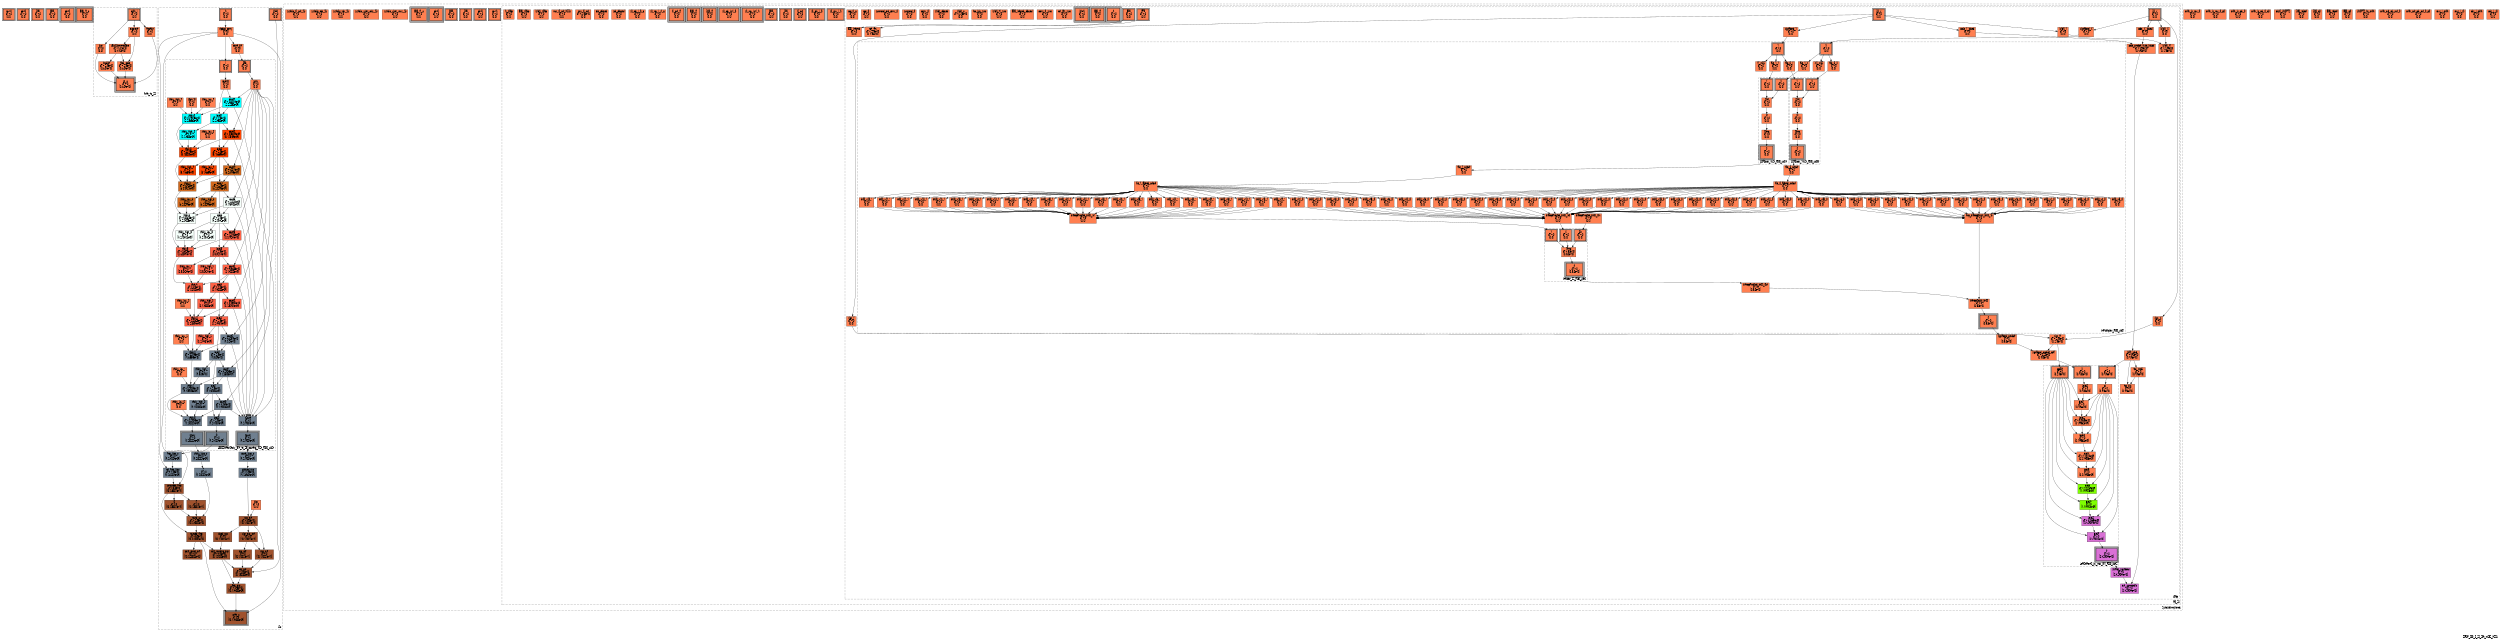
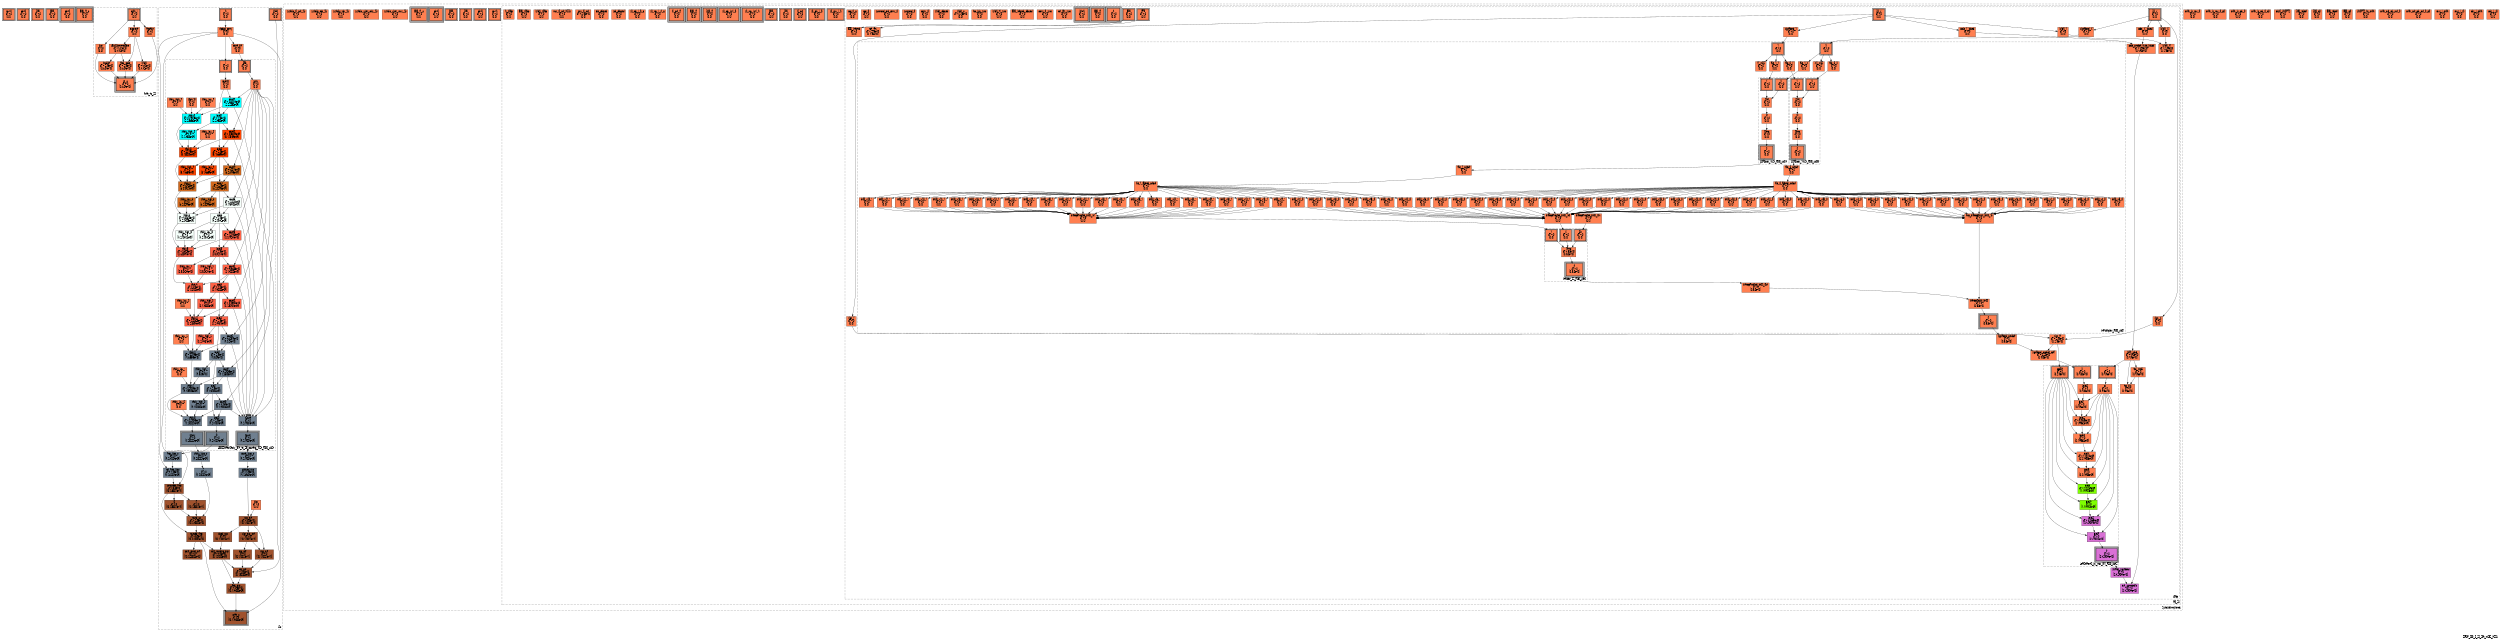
none -> (144, 66)
(1159, 194) -> none
(1047, 210) -> none
